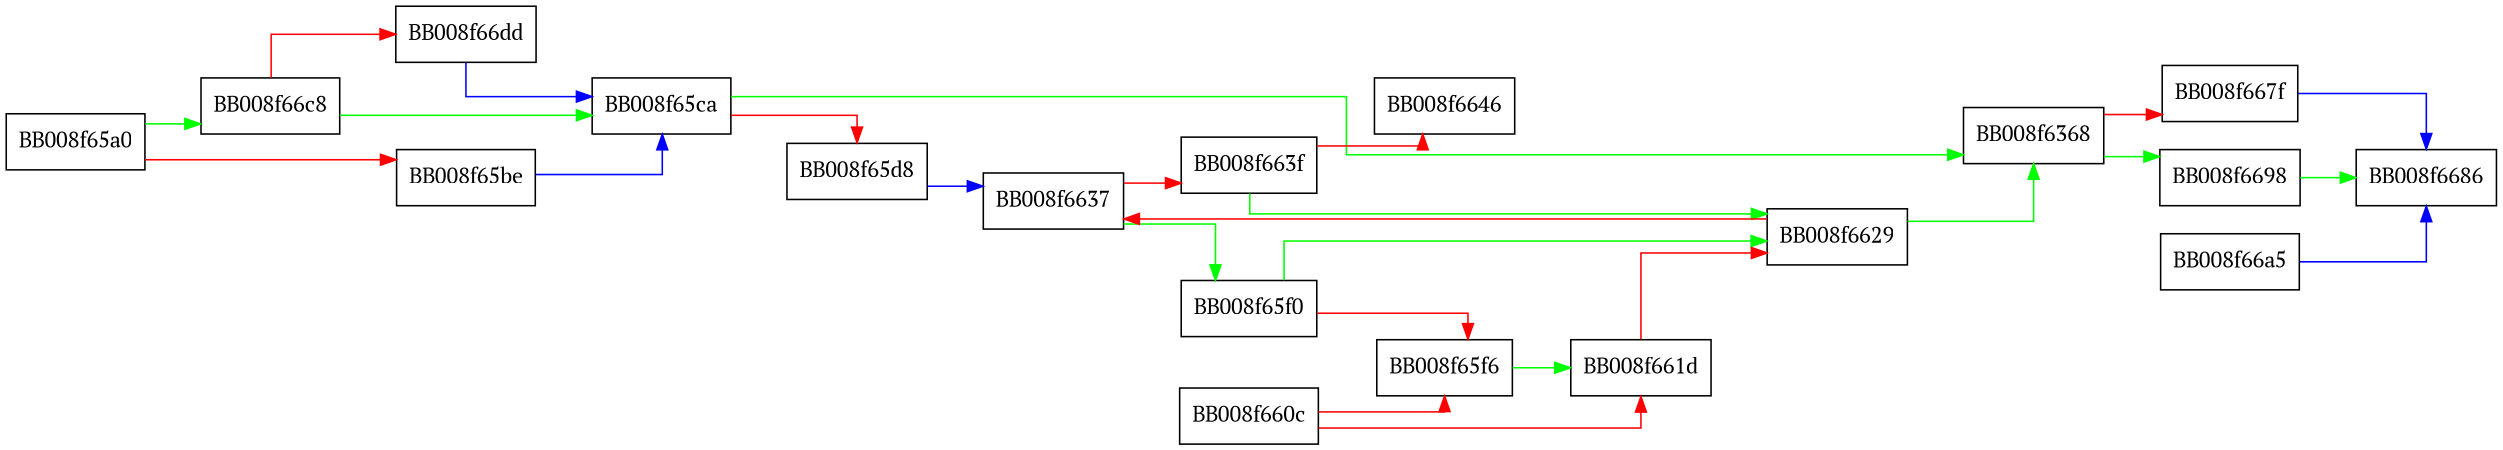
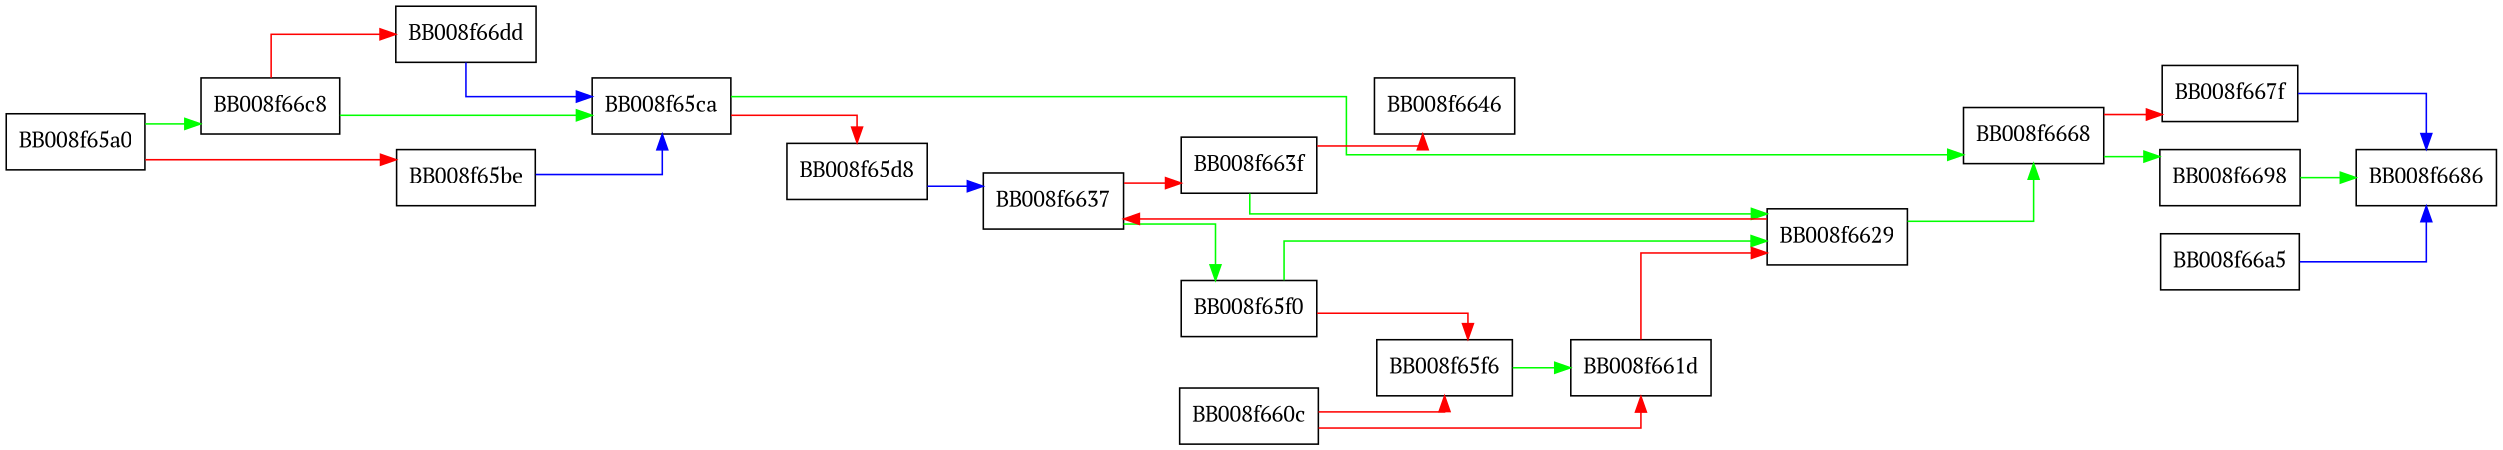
(2034, 136) -> (2034, 136)
